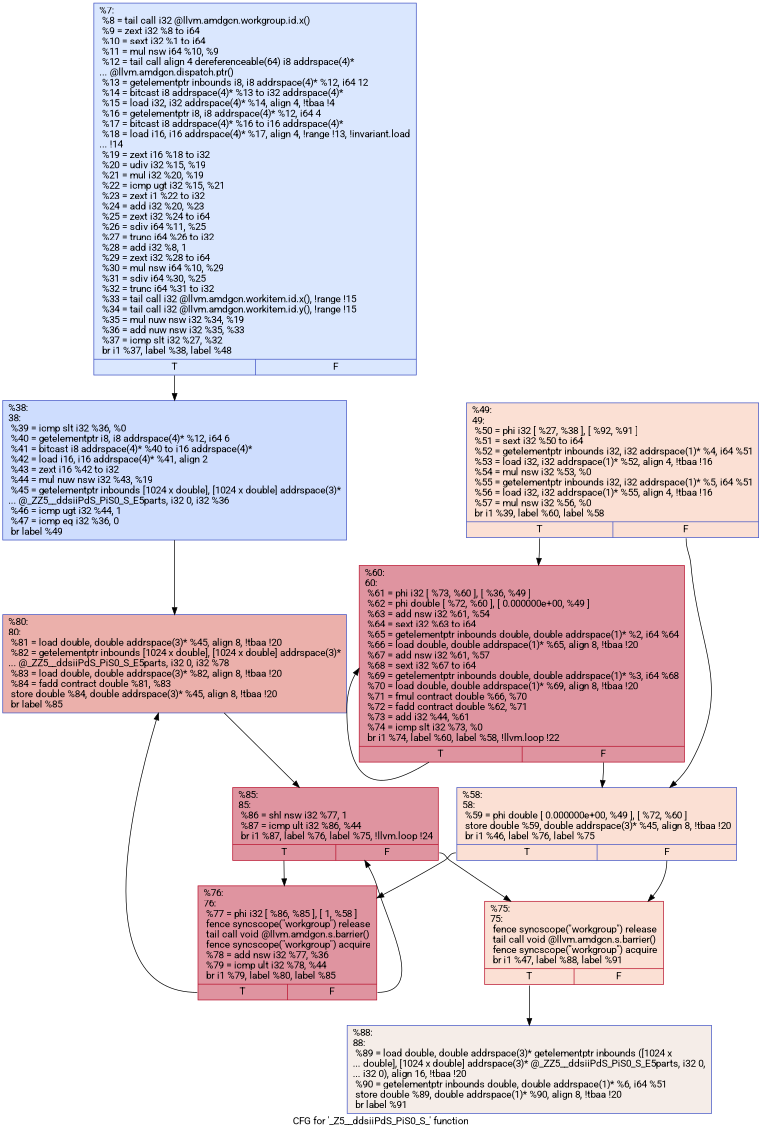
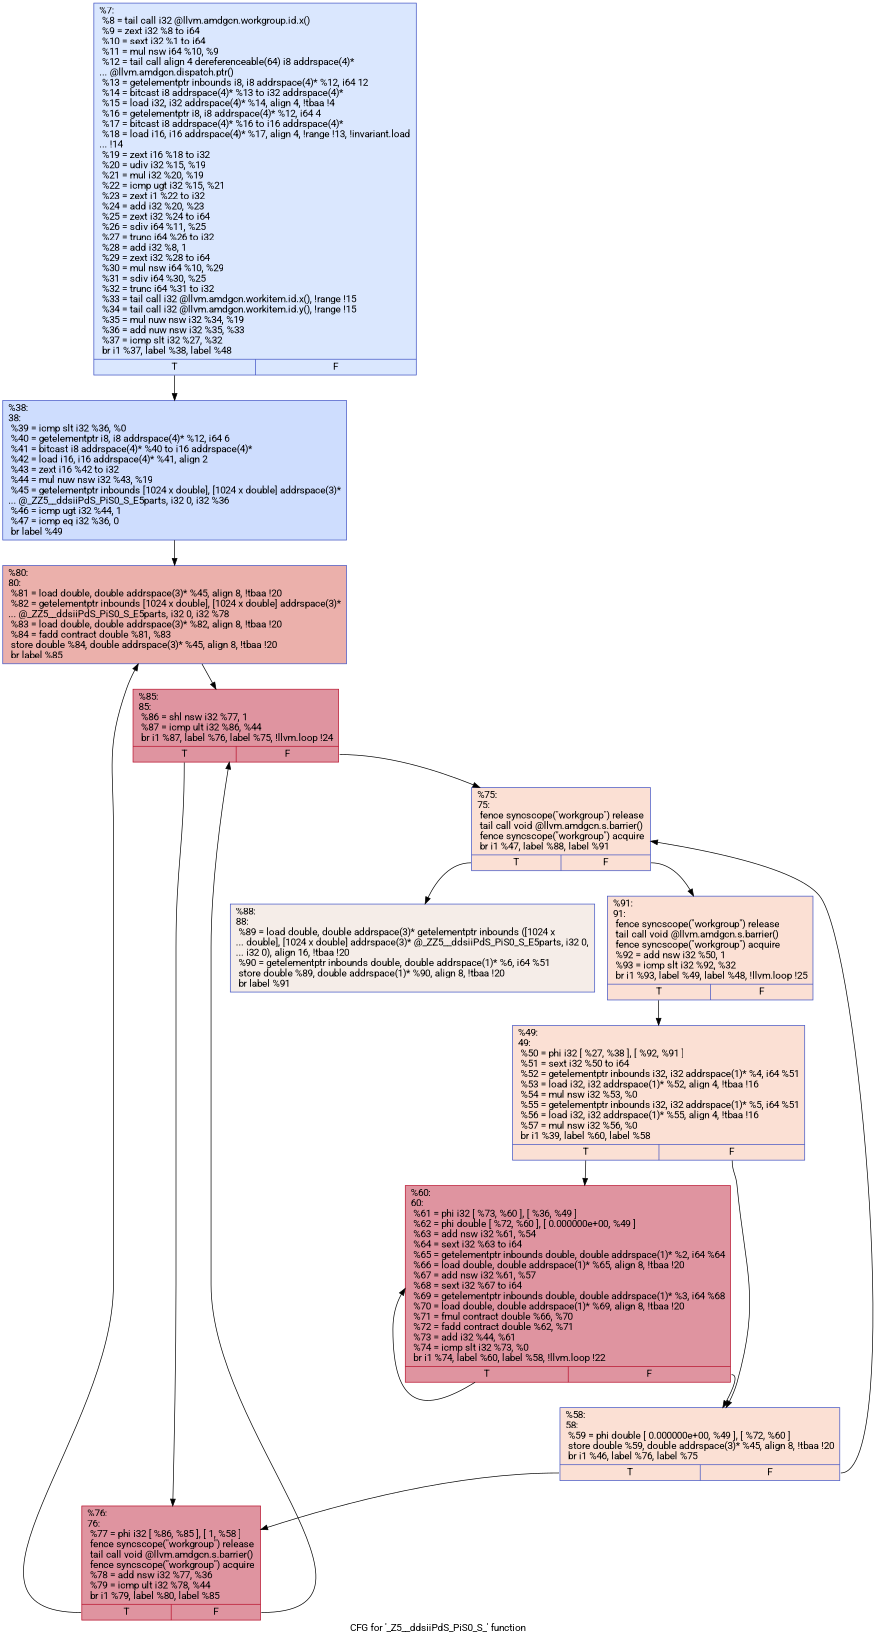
(574, 943) -> (561, 829)
none -> (710, 948)
